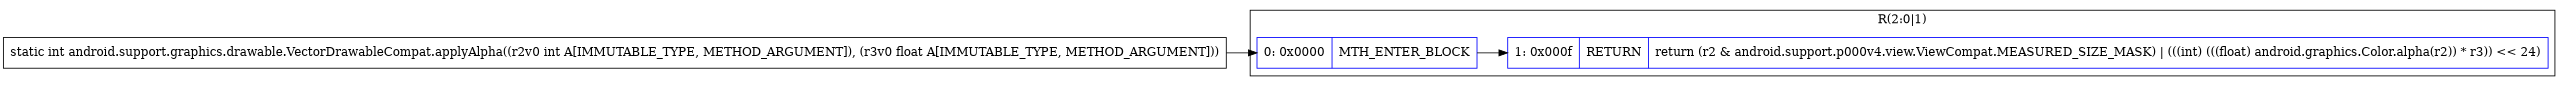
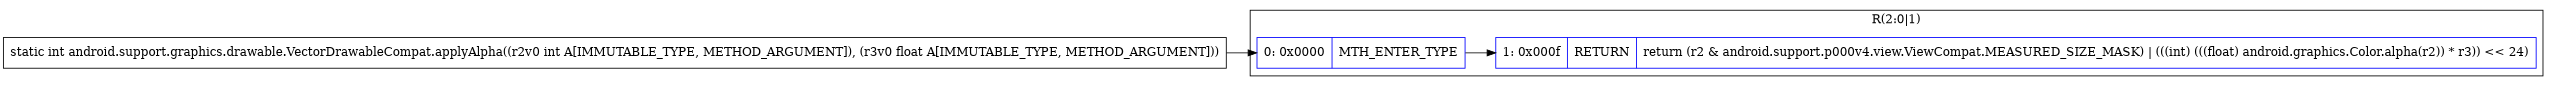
(1405, 52) -> (1399, 52)
